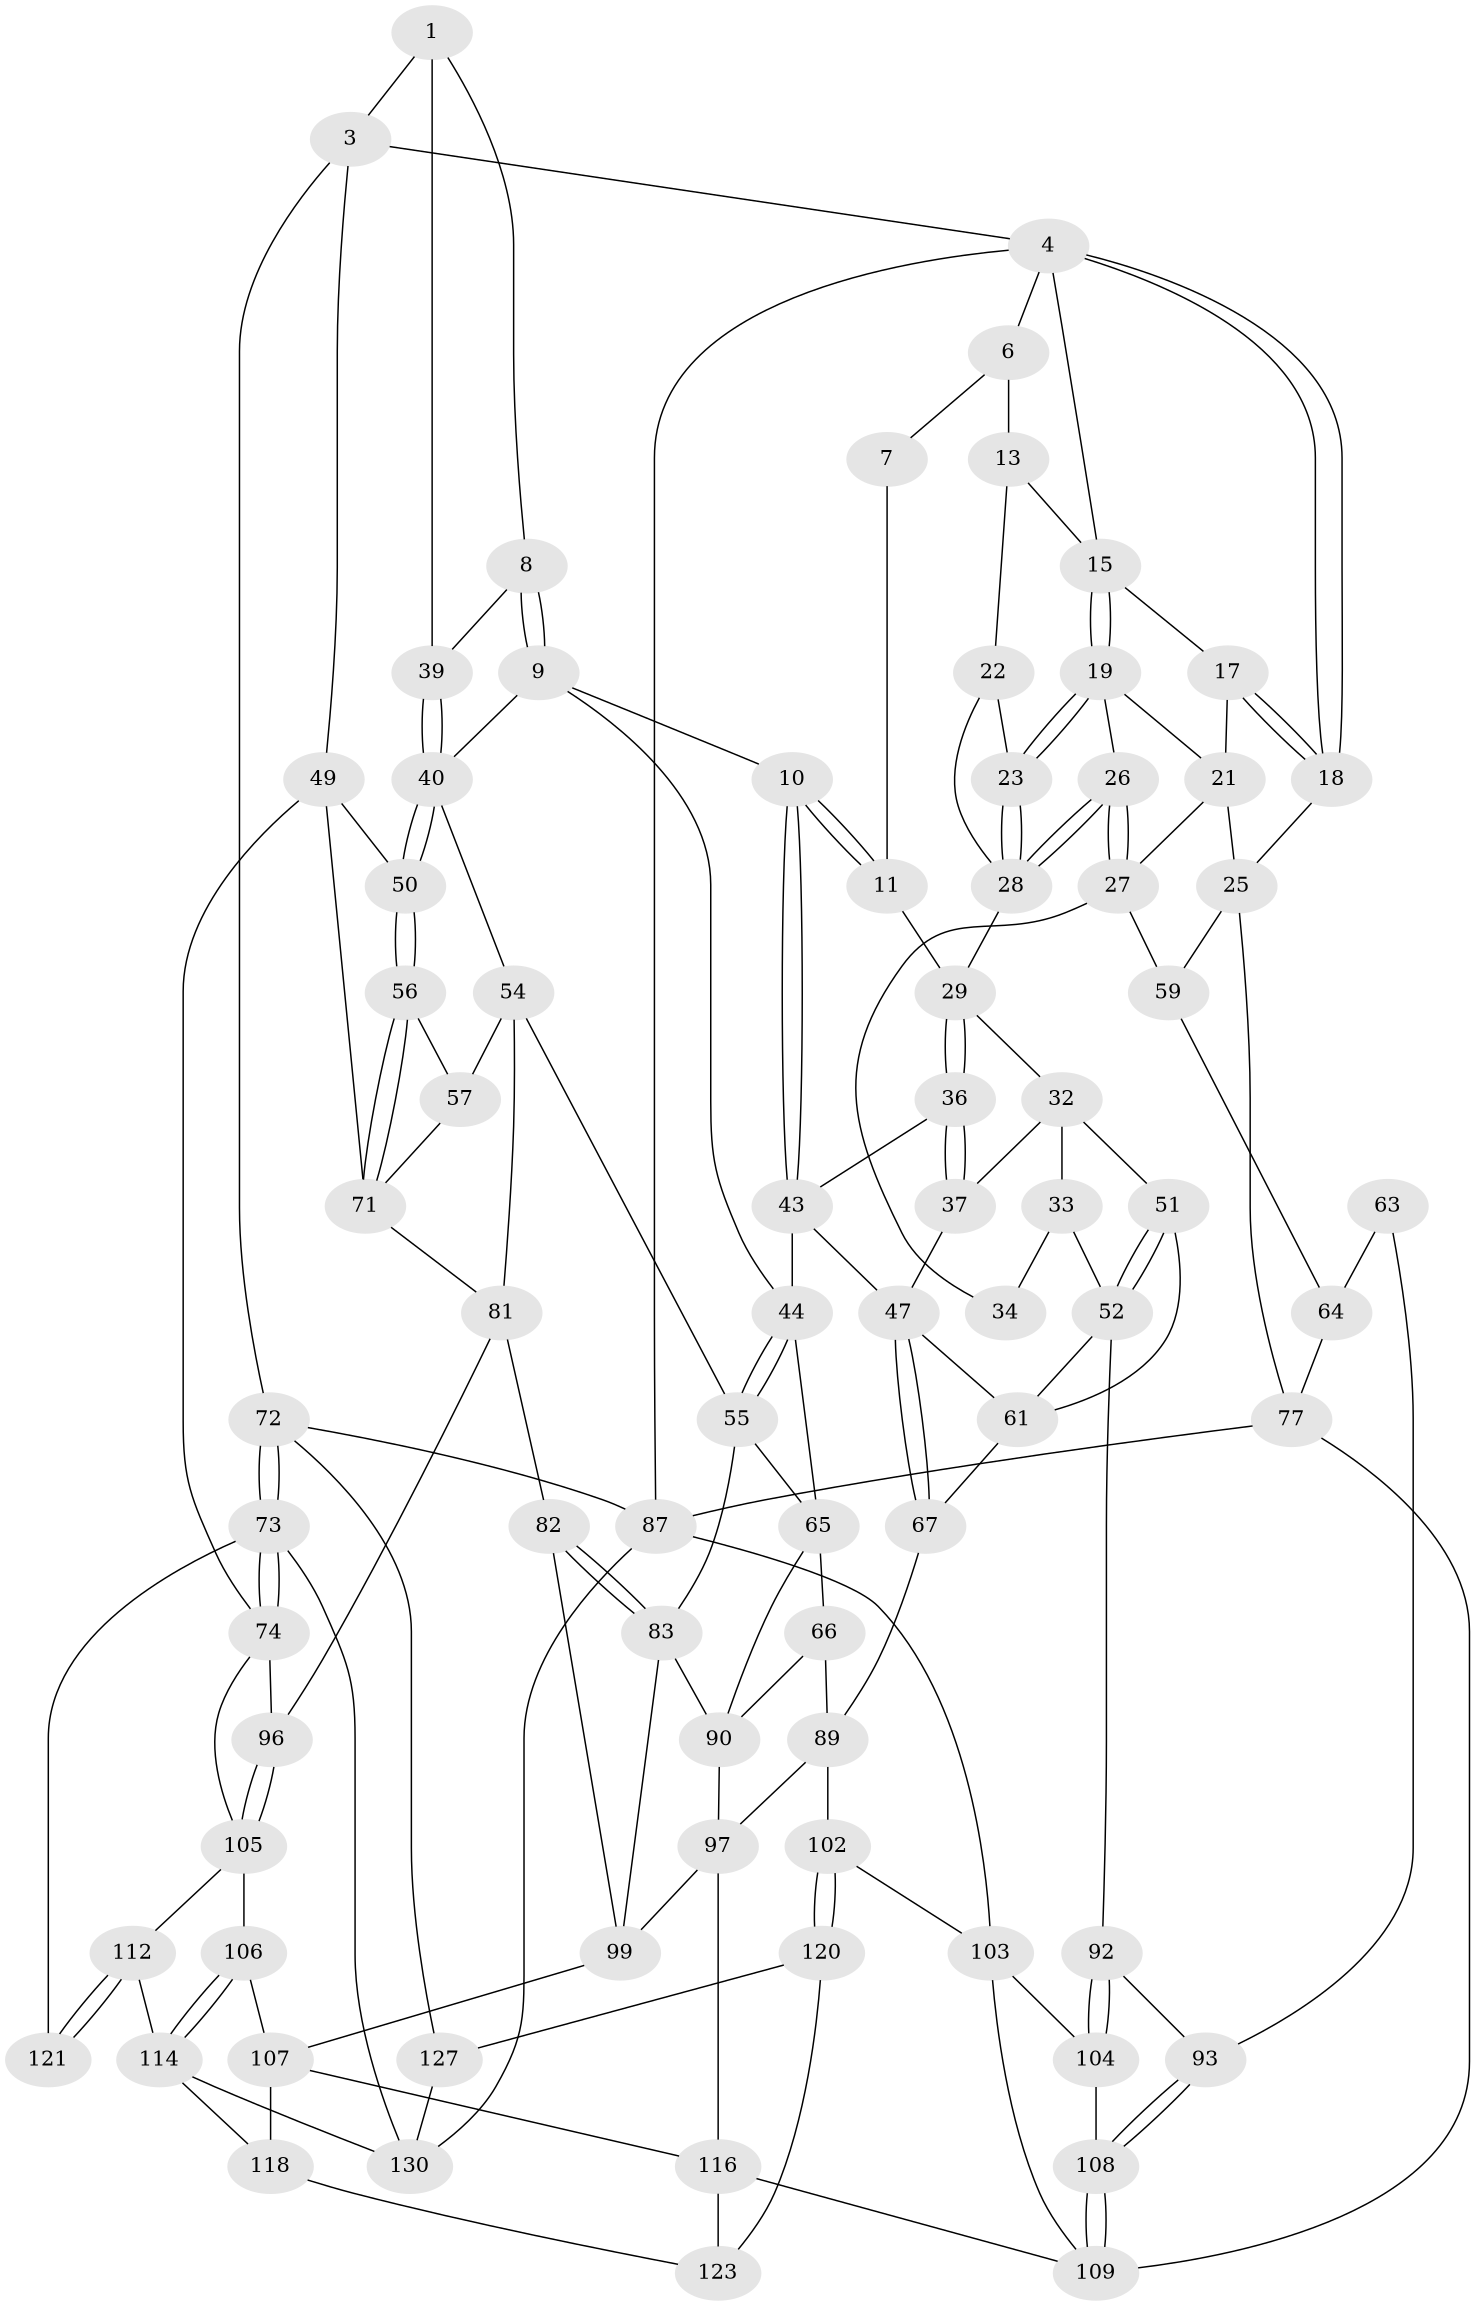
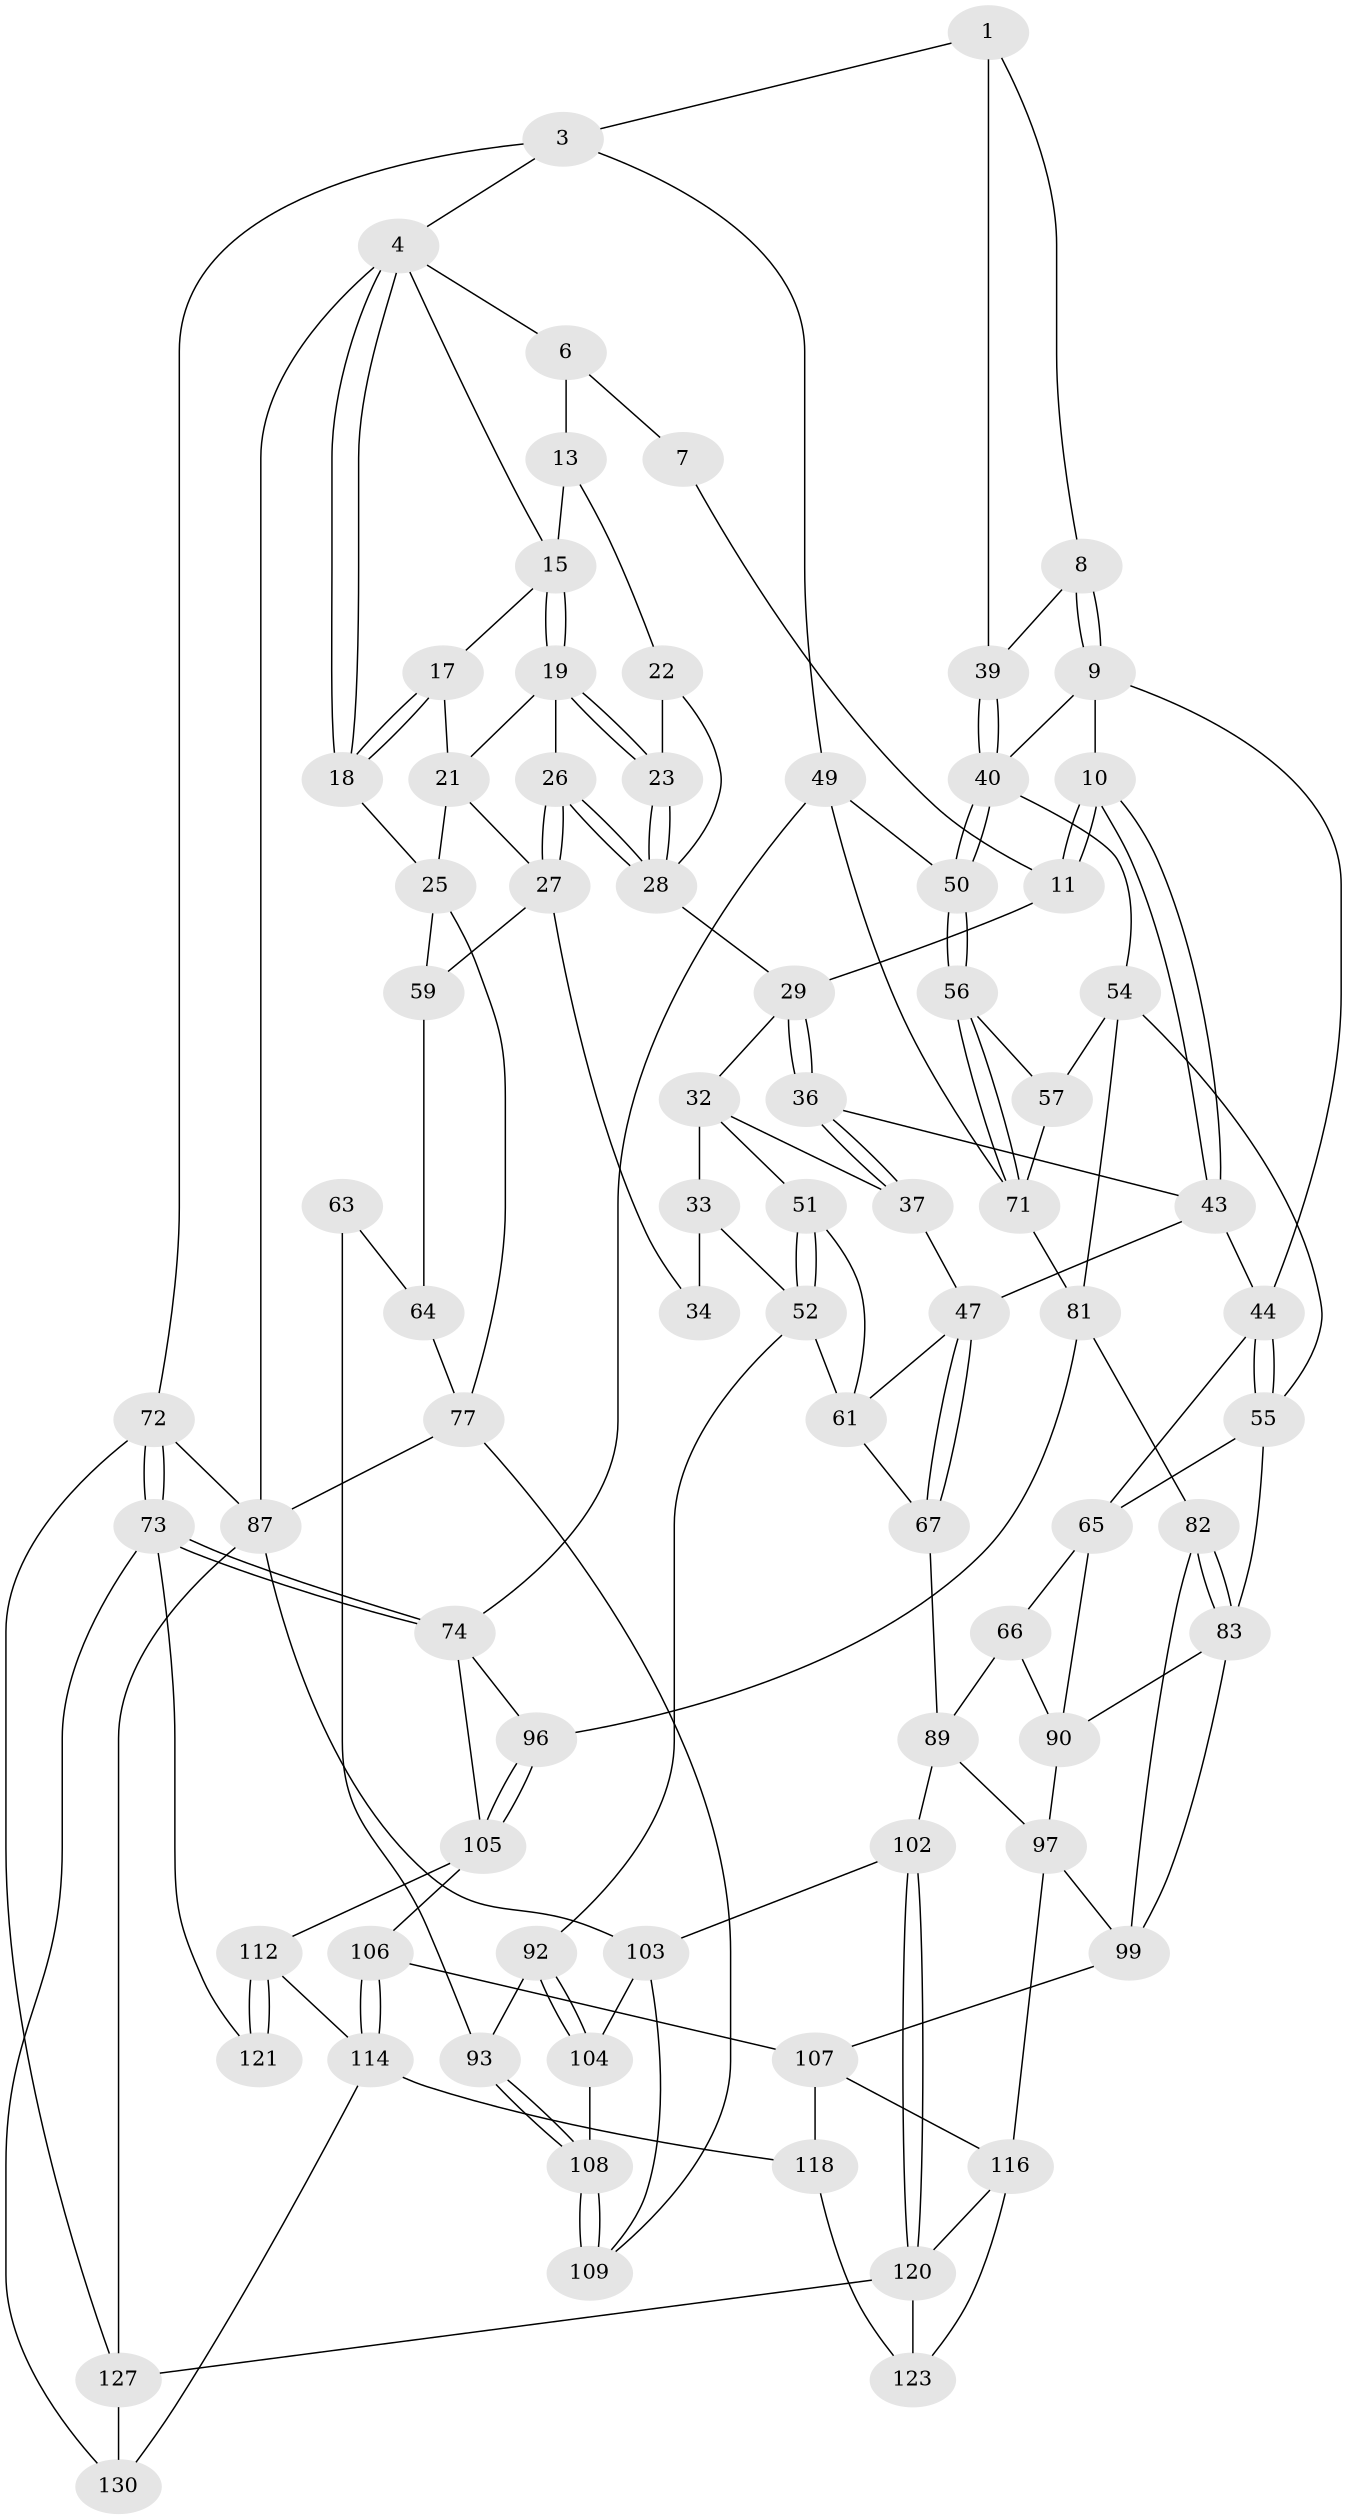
(524, 1845) -> (119, 1931)
(907, 2220) -> (962, 2220)
